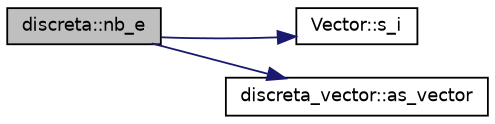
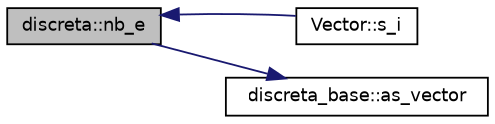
(219, 38) -> (238, 14)
(357, 97) -> (357, 97)
